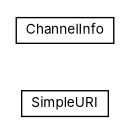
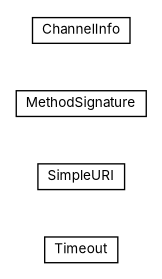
none -> (81, 103)
none -> (81, 249)
